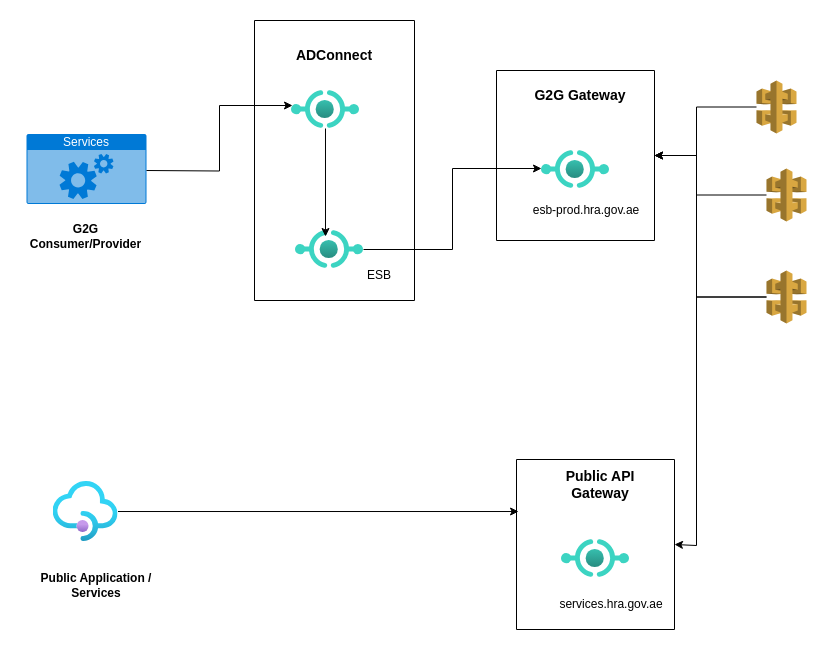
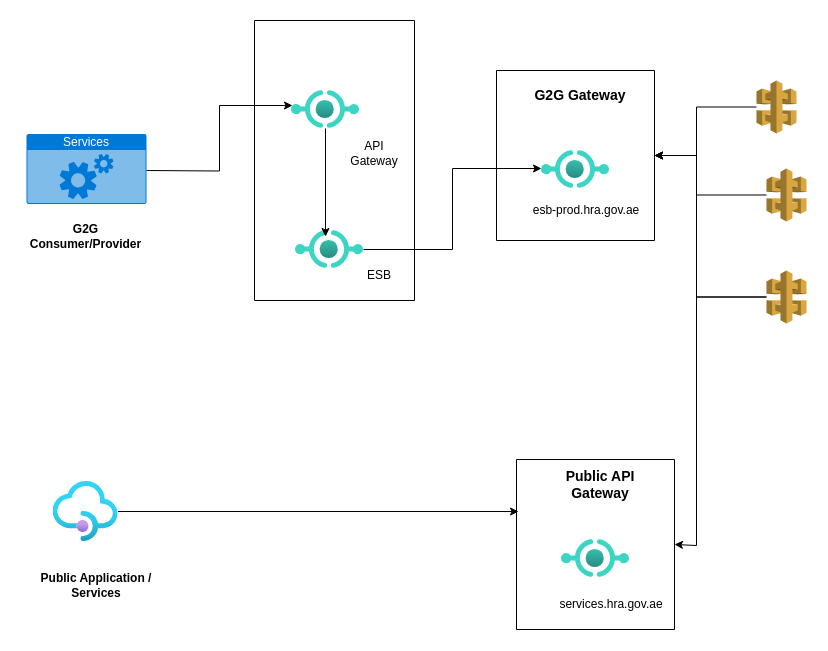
(335, 56) -> none
none -> (375, 154)
